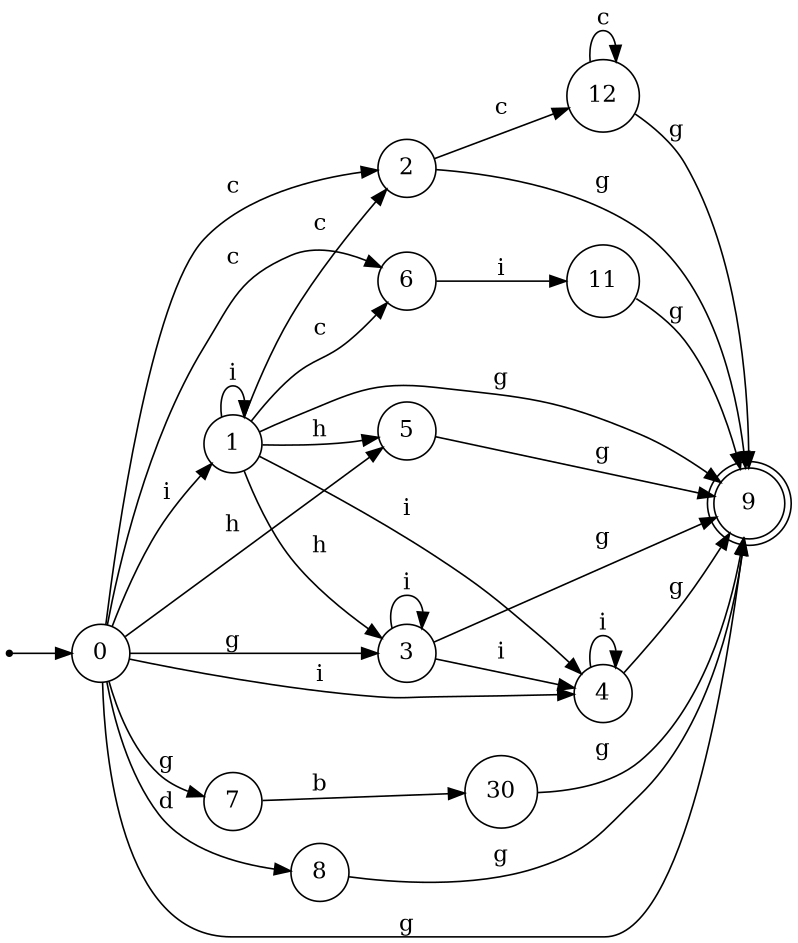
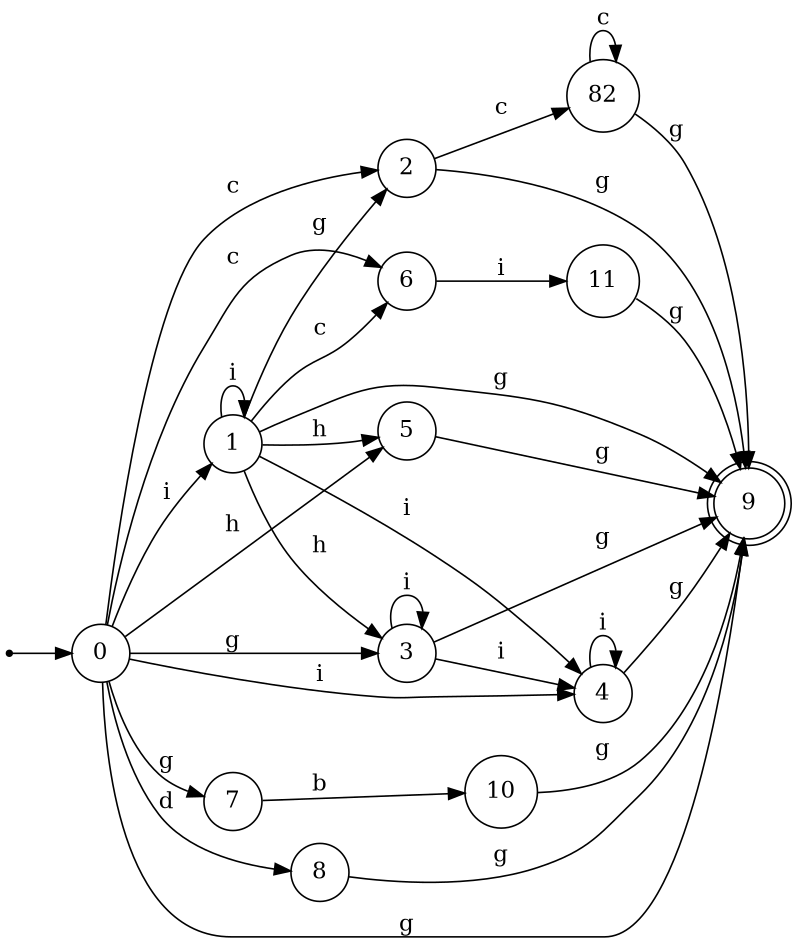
(603, 96) -> (603, 96)
(320, 224) -> (320, 224)
(501, 792) -> (501, 792)
